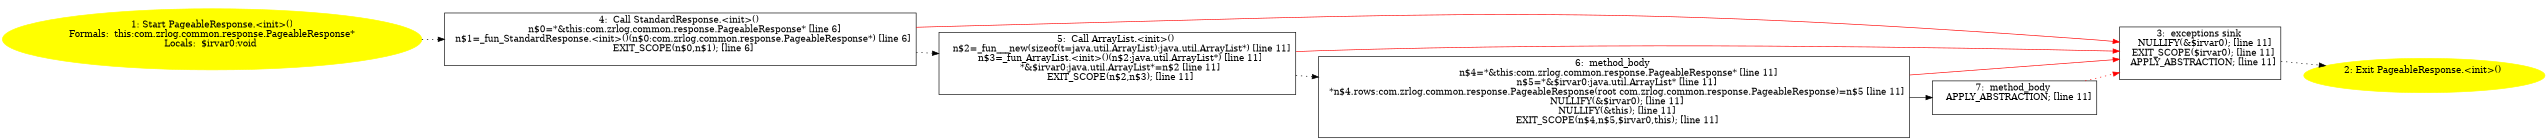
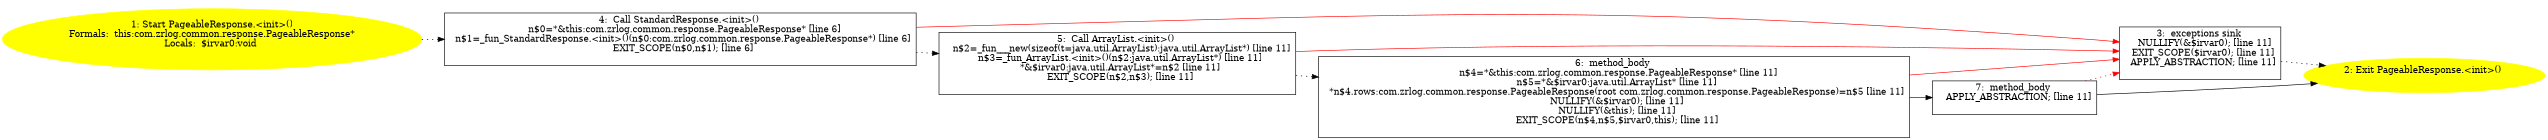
none -> (2204, 90)
